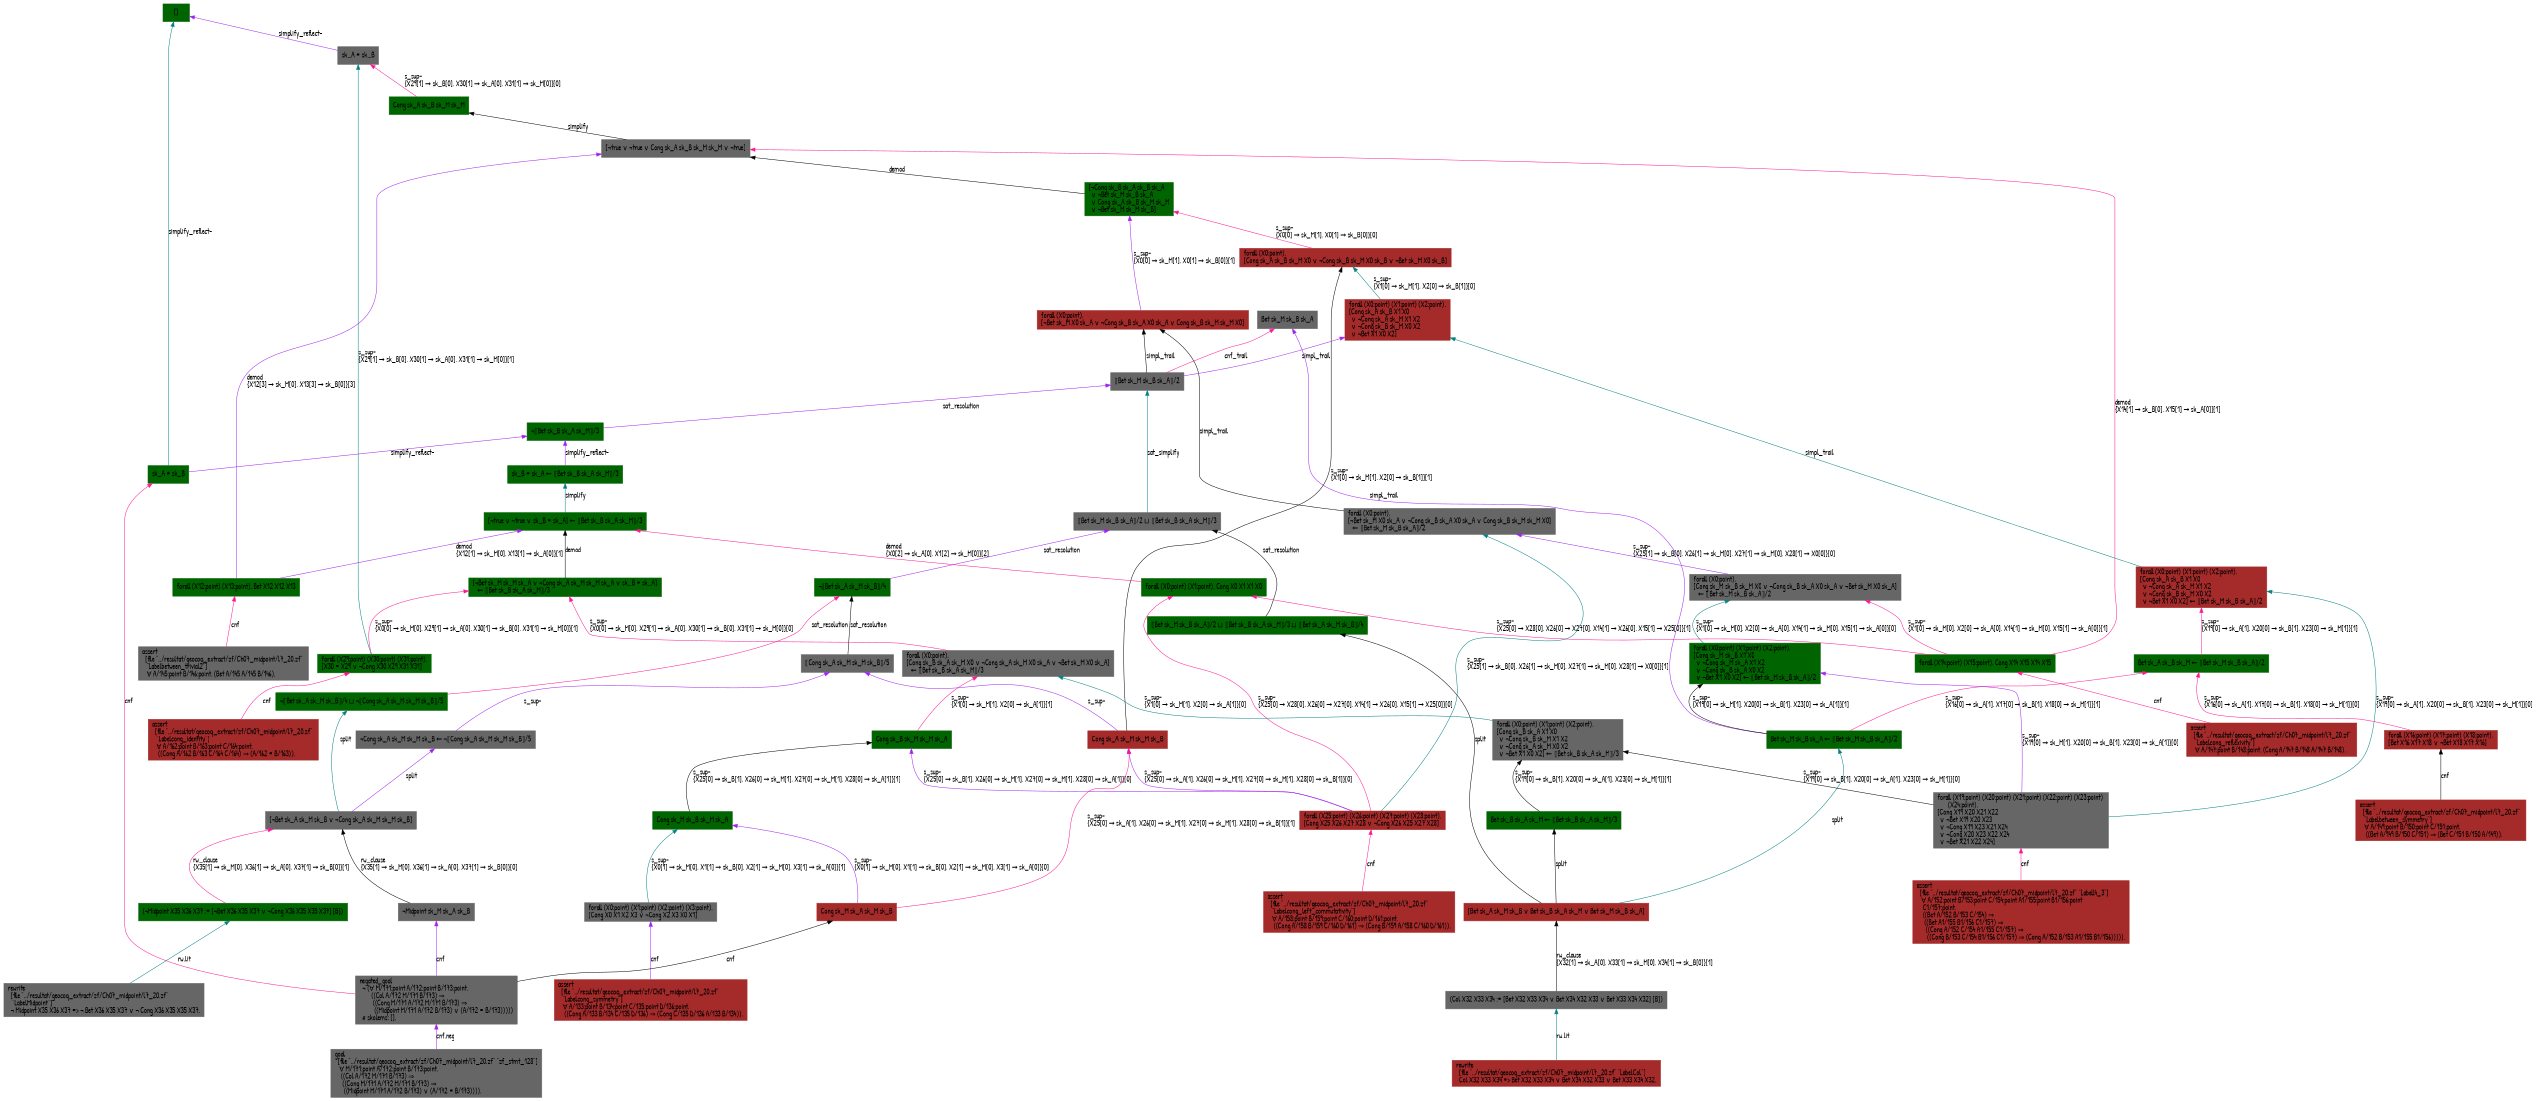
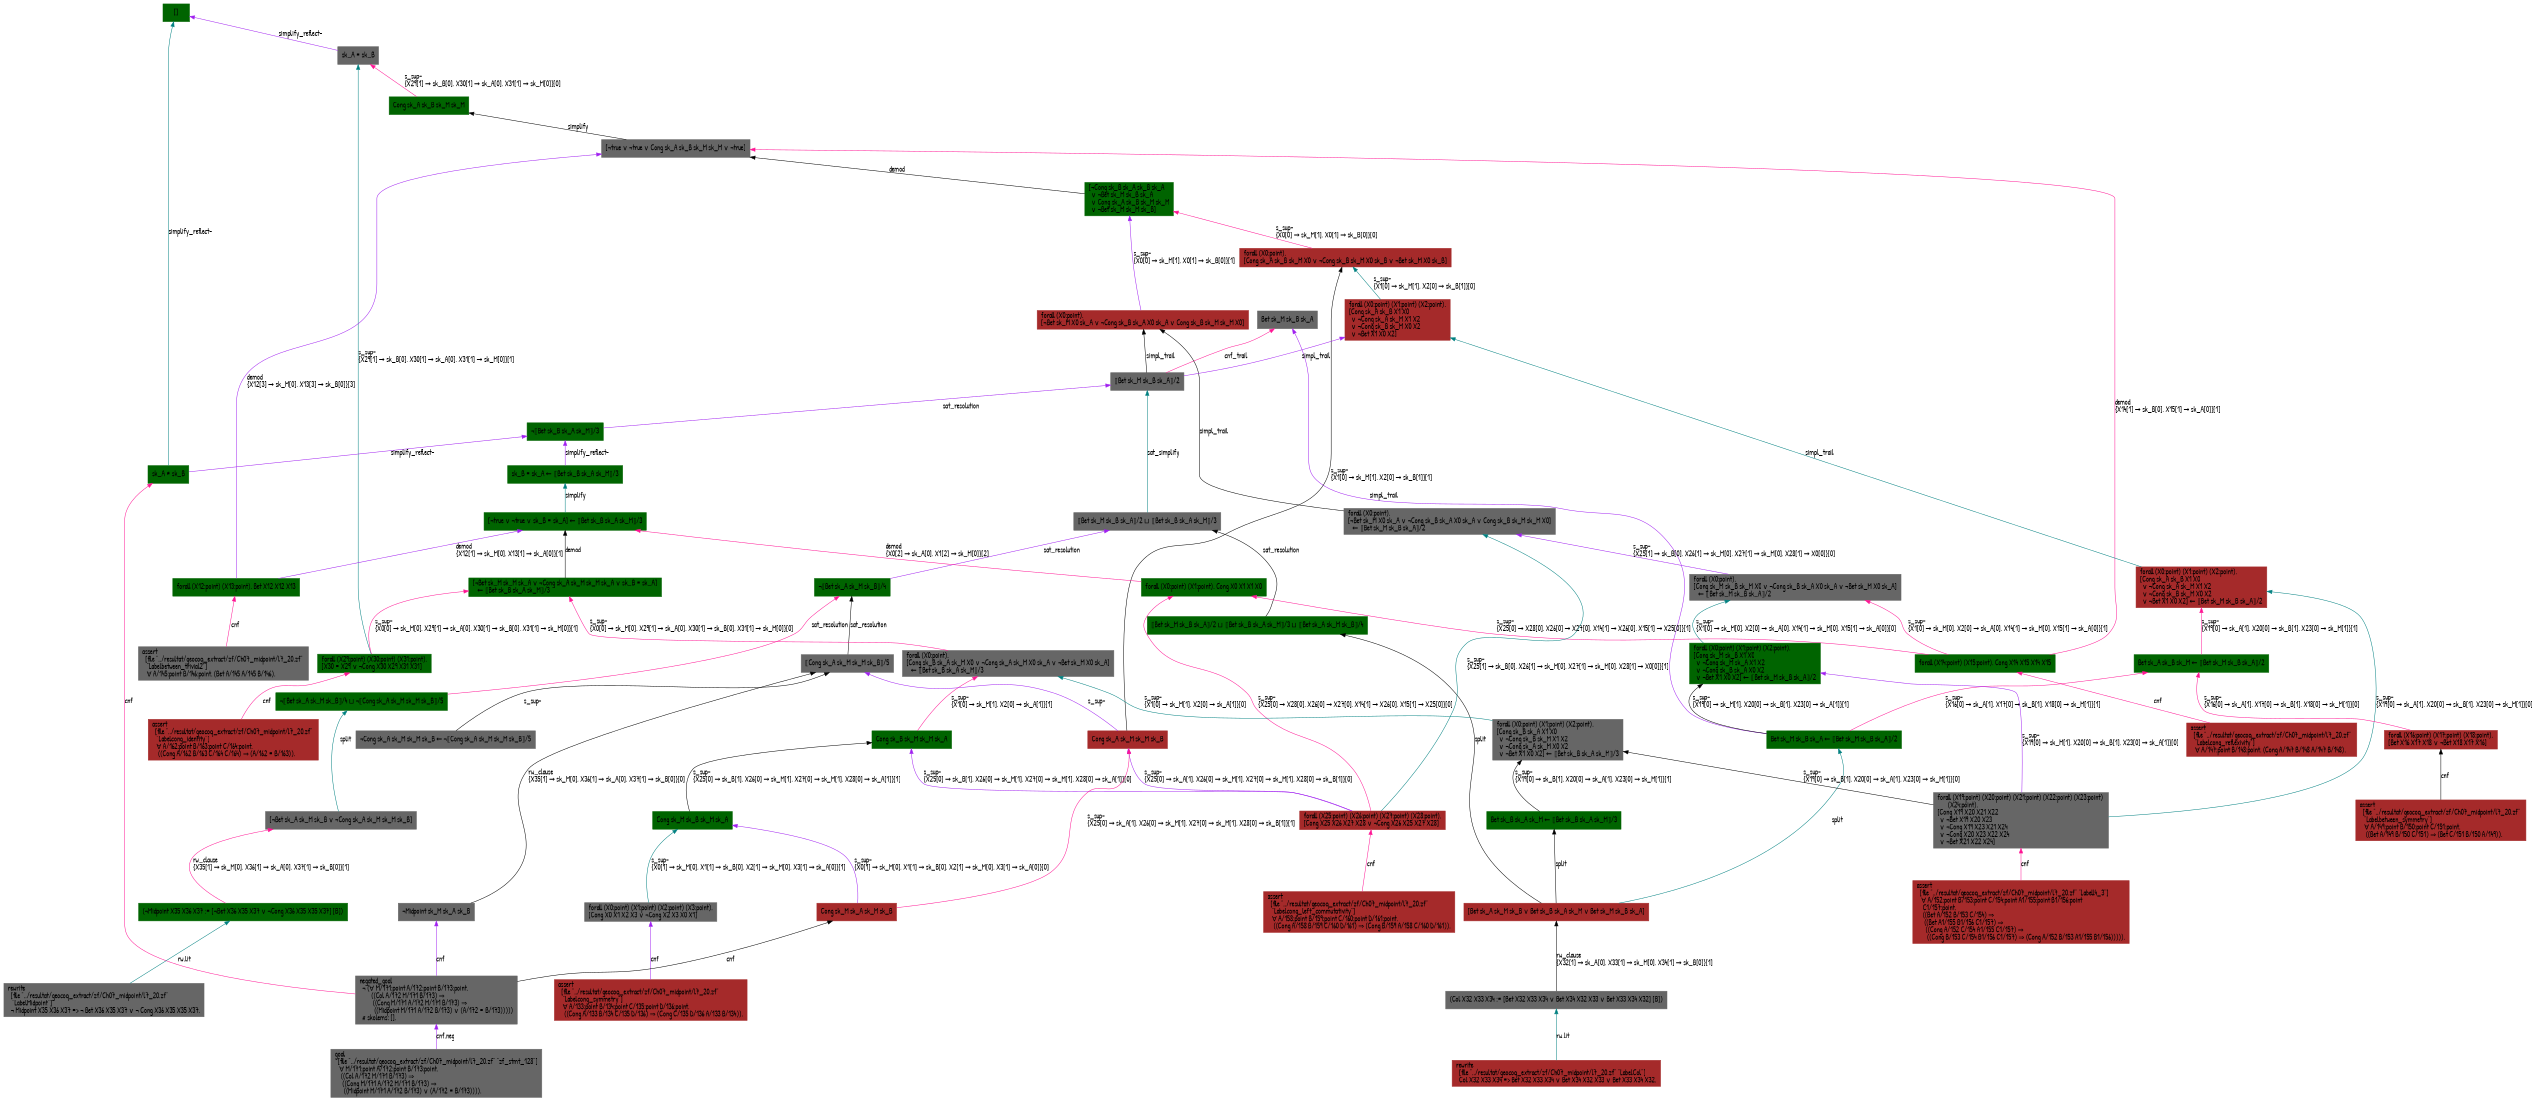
(636, 686) -> (636, 686)
(391, 782) -> none
(367, 878) -> (589, 740)
